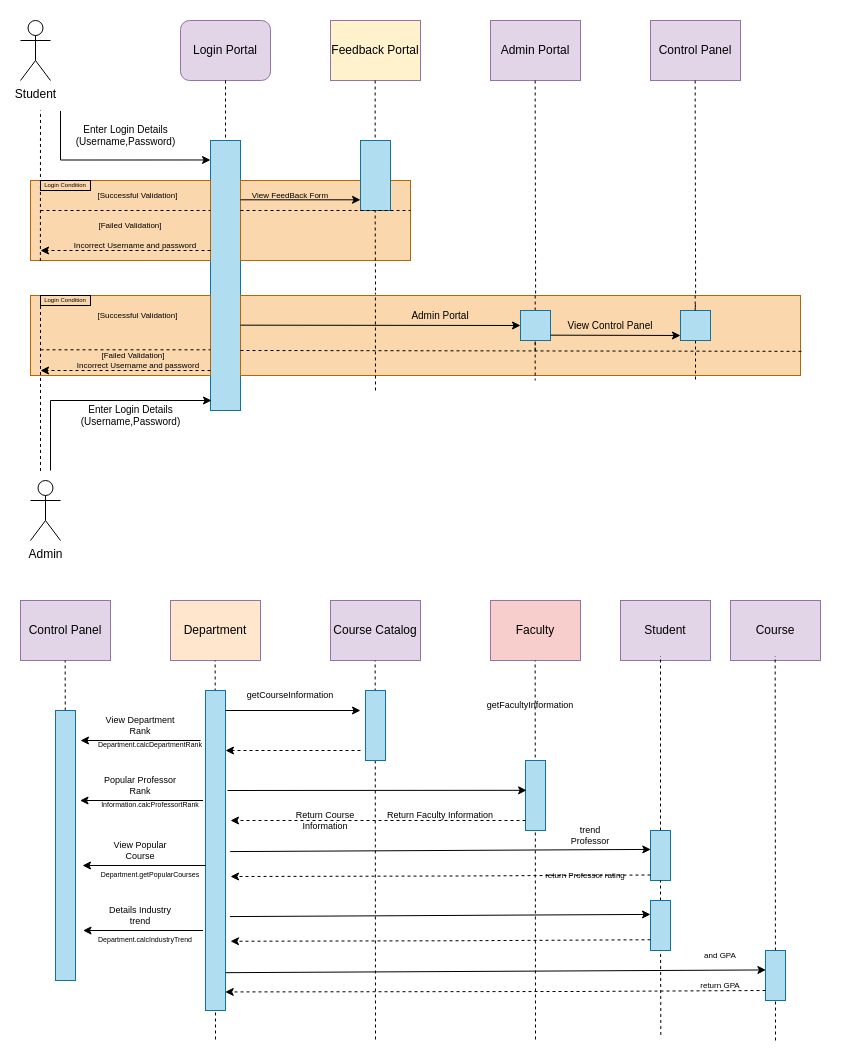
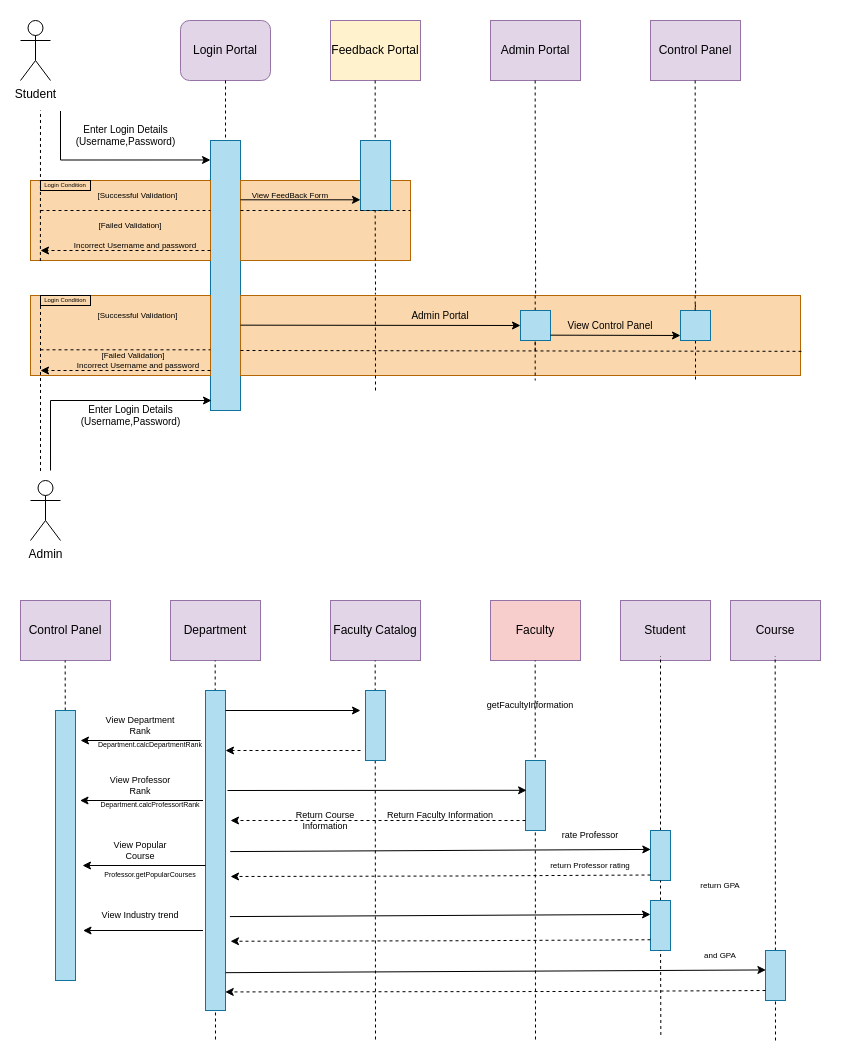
(216, 631) -> (216, 631)
(376, 631) -> (376, 631)
(291, 696) -> none
(141, 786) -> (141, 786)
(151, 806) -> (151, 806)
(591, 836) -> (591, 836)
(151, 876) -> (151, 876)
(586, 876) -> (591, 866)
(141, 916) -> (141, 916)
(146, 941) -> none
(721, 986) -> (721, 886)
